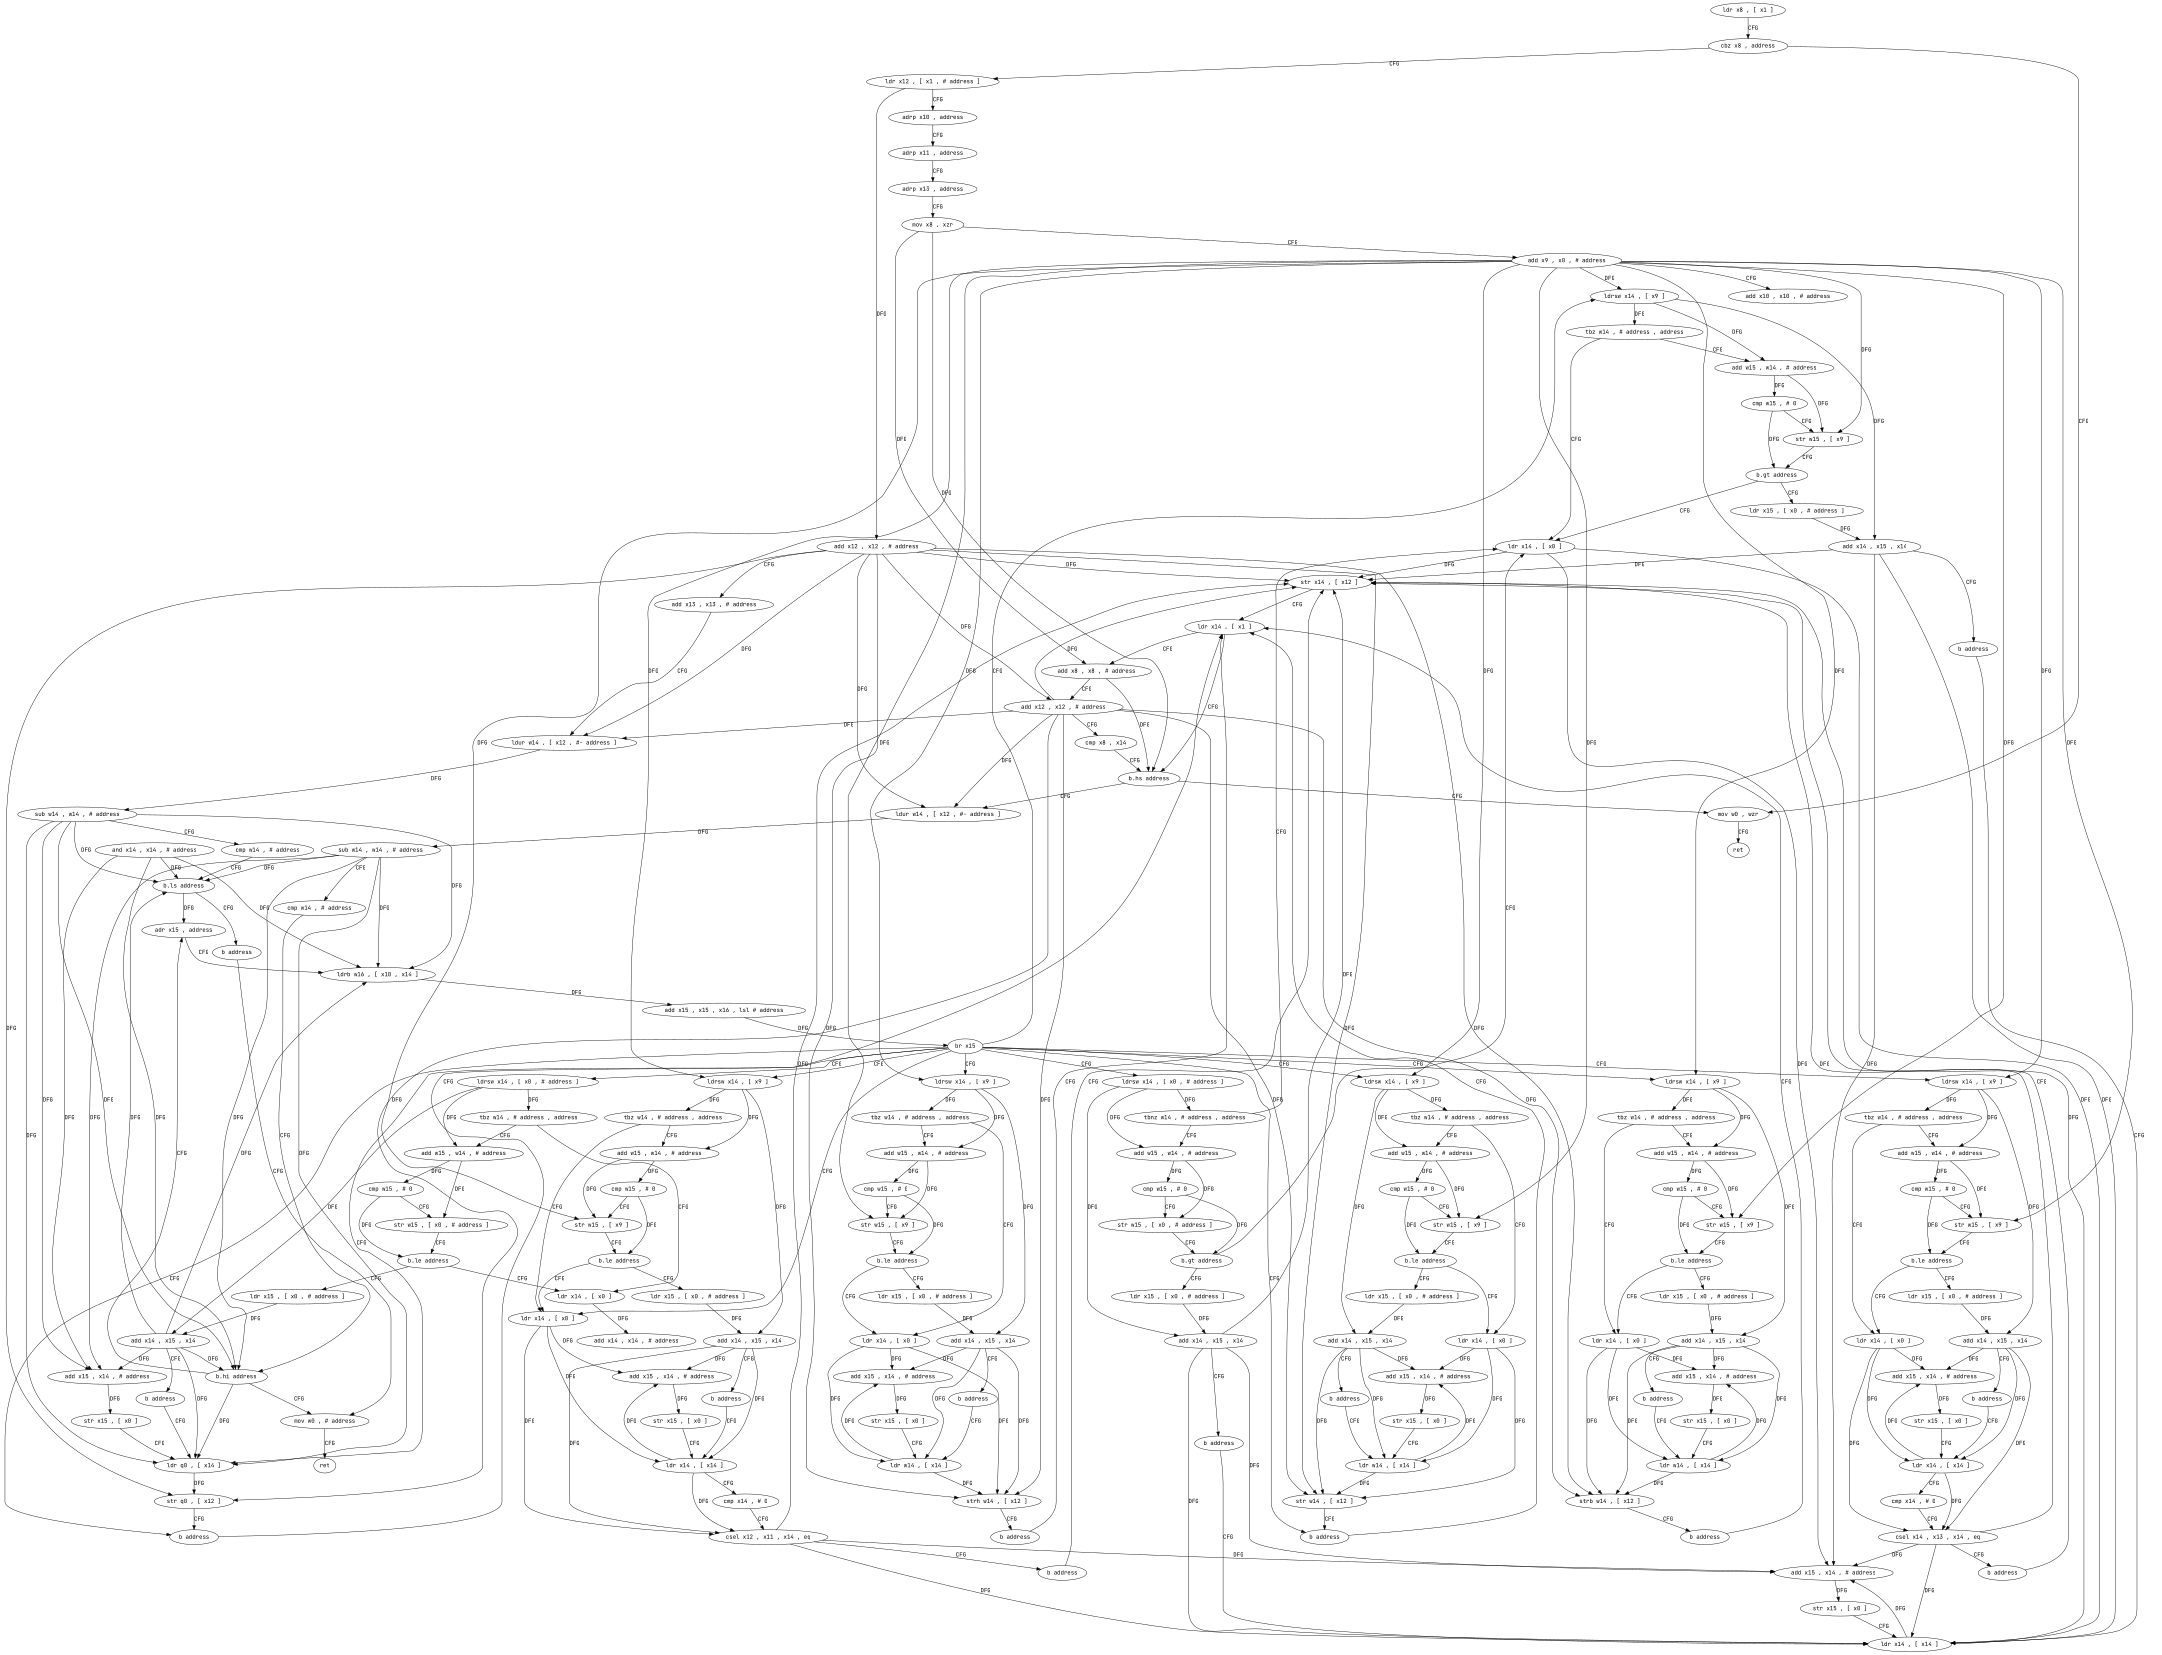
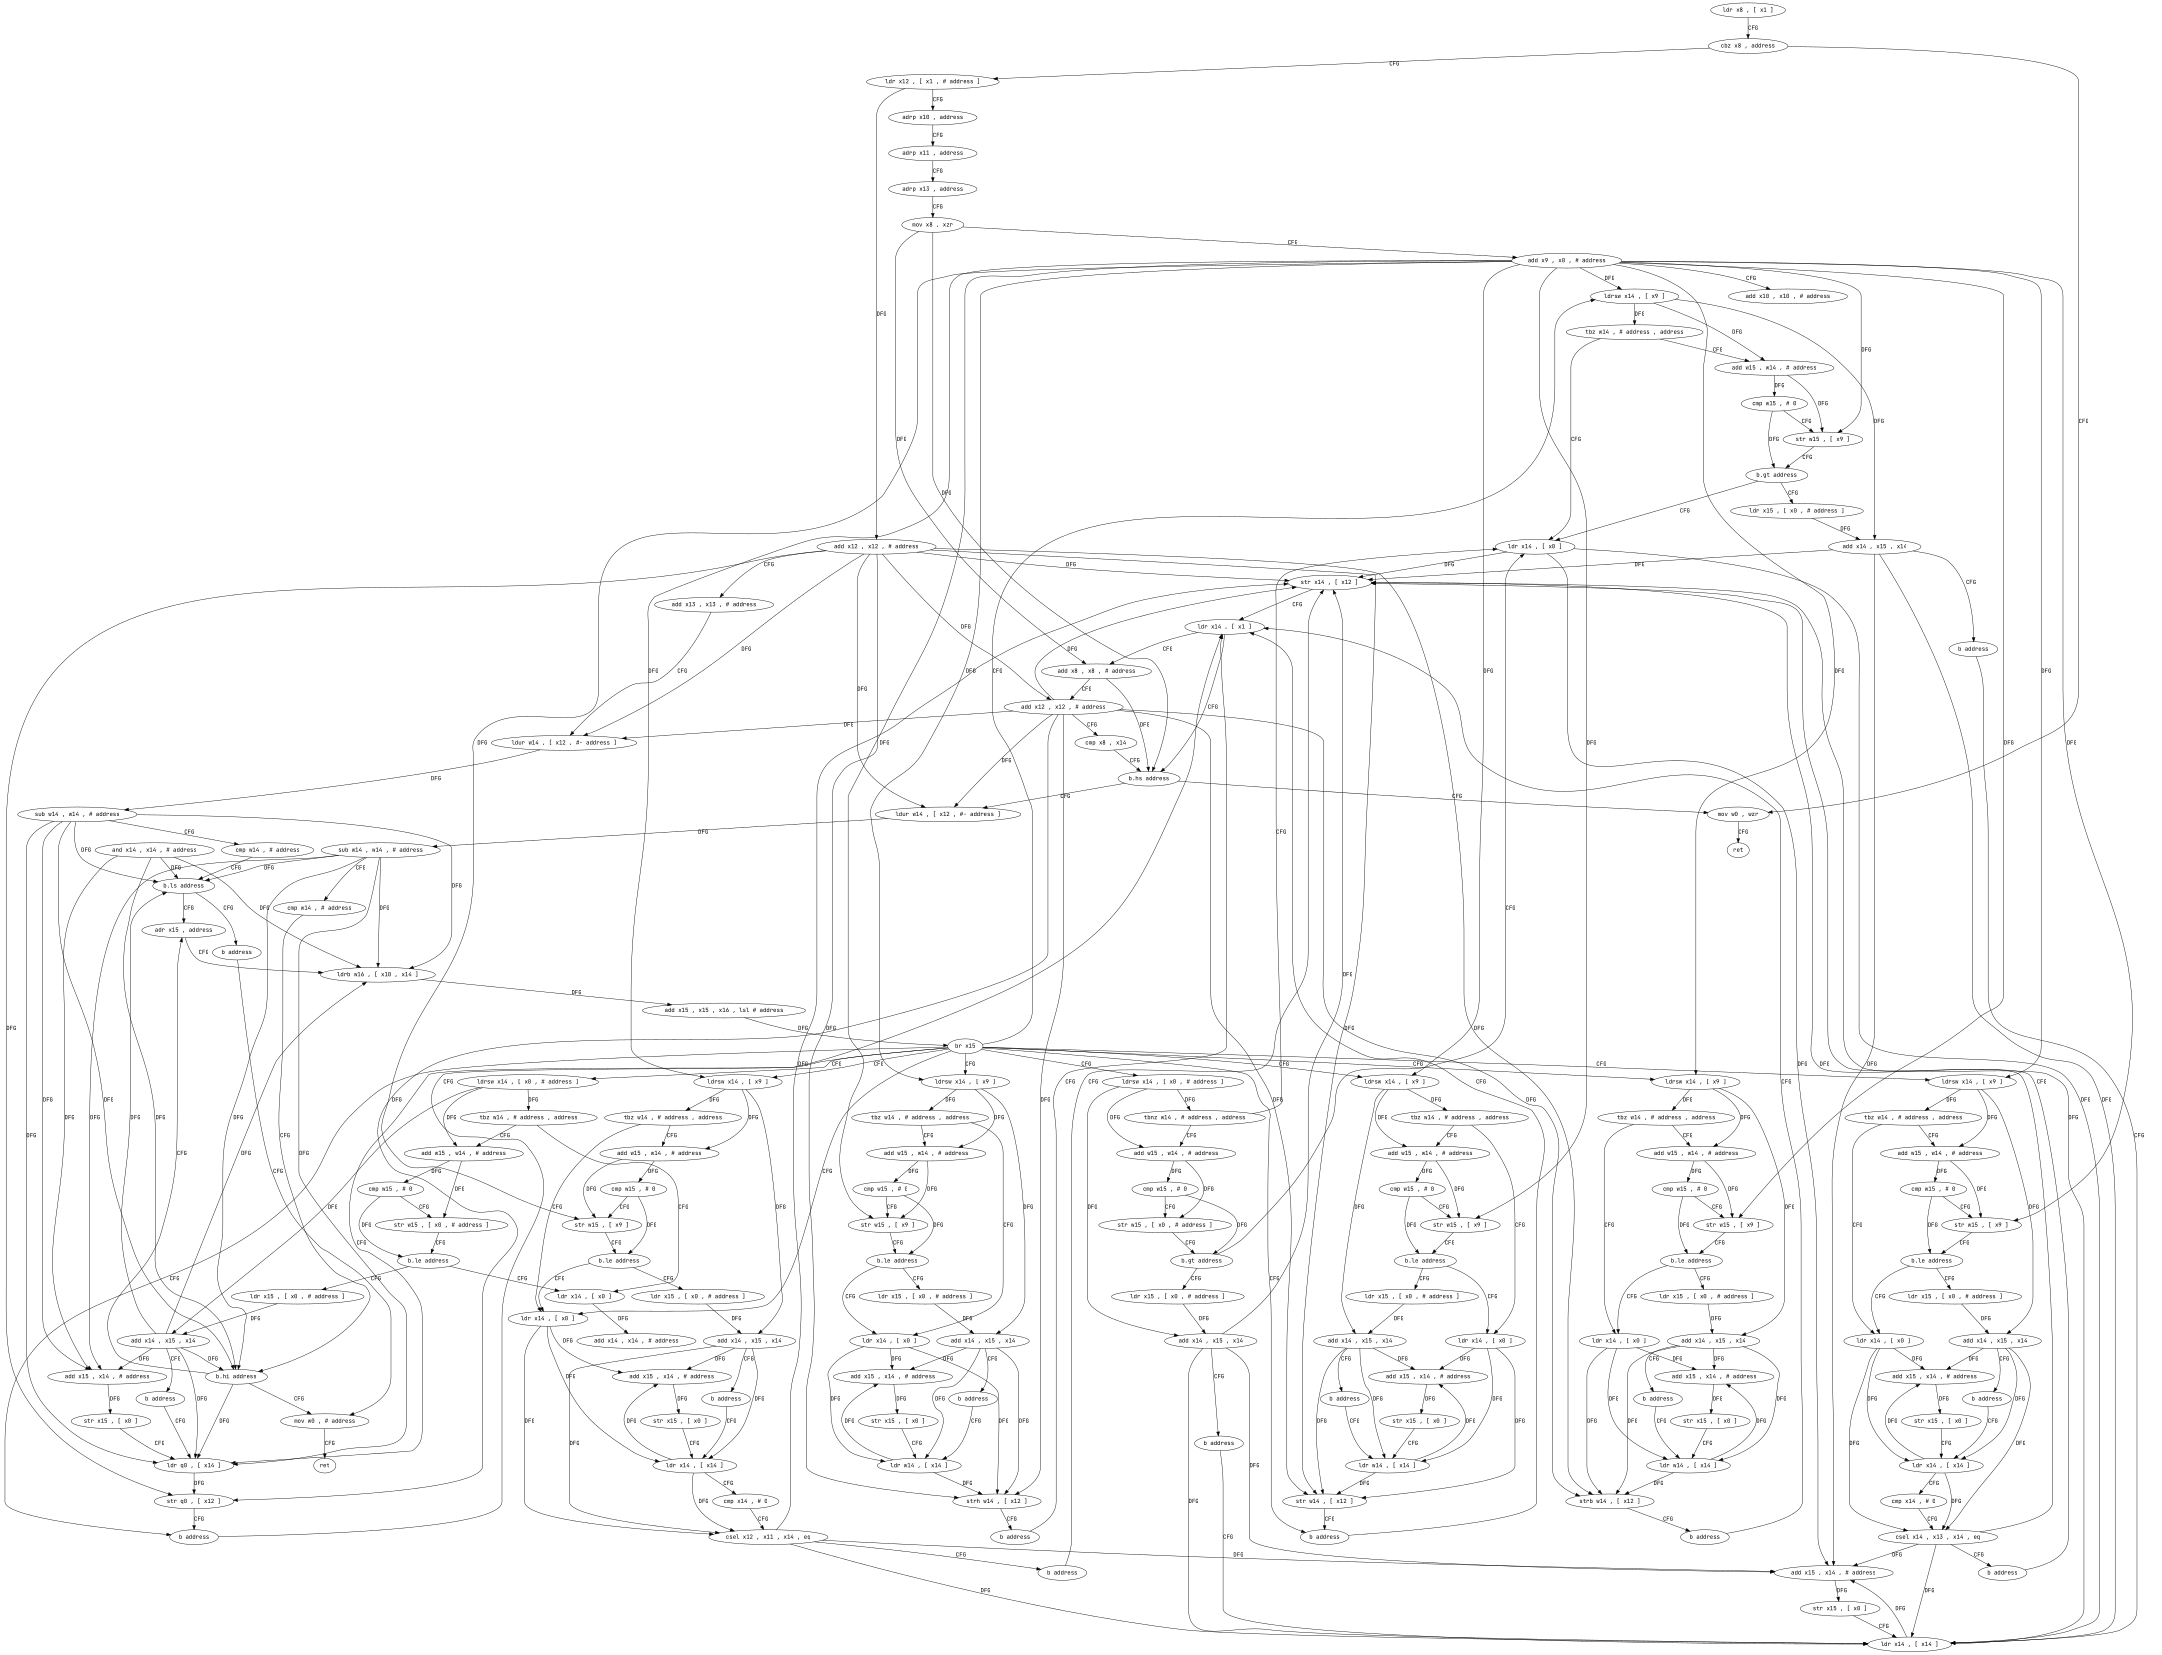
(189, 908) -> (189, 908)
